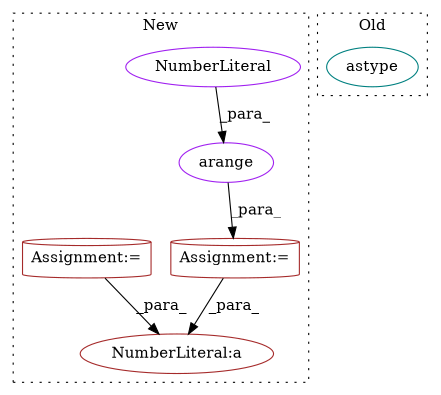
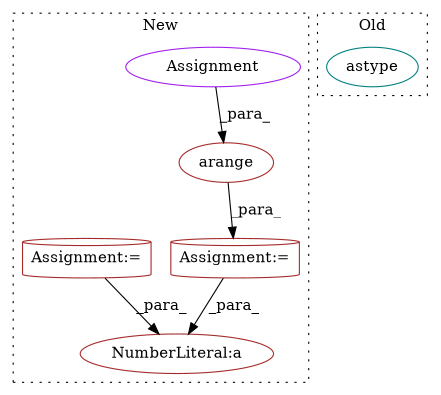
(213, 67) -> (213, 67)
(226, 163) -> (226, 163)
